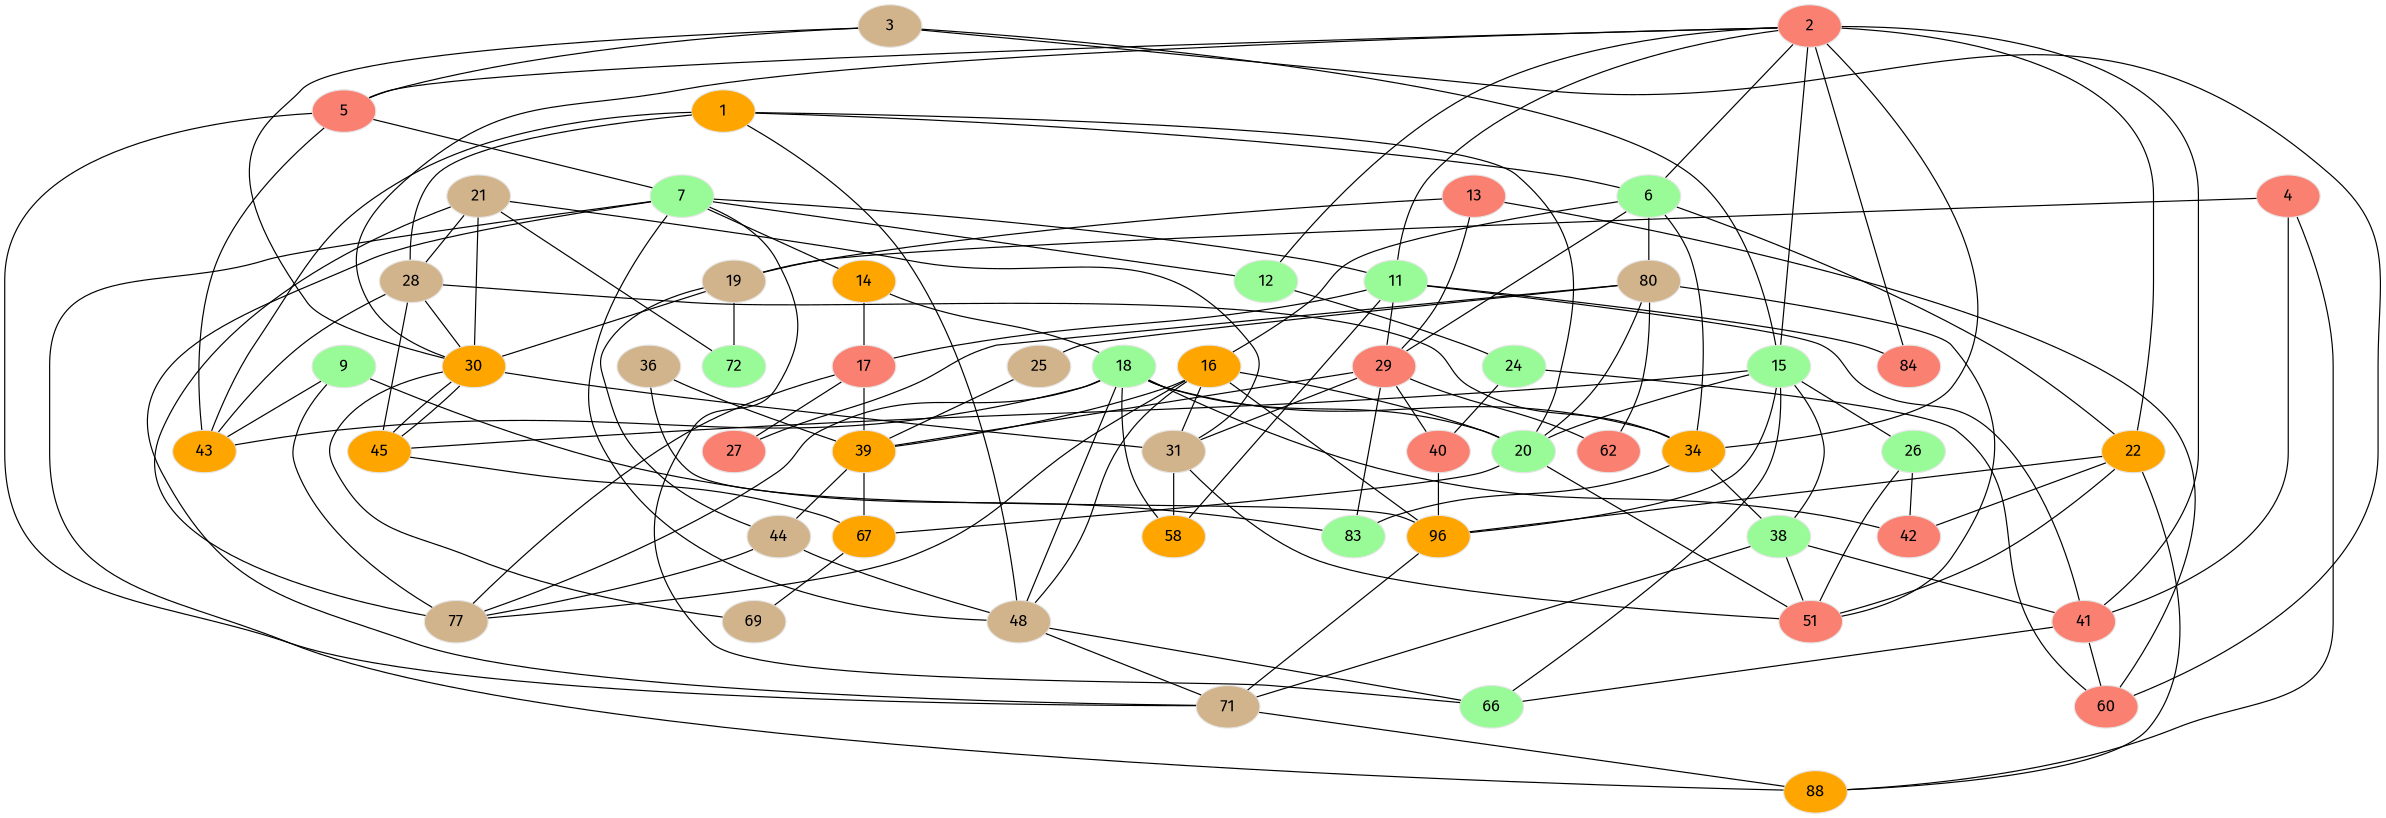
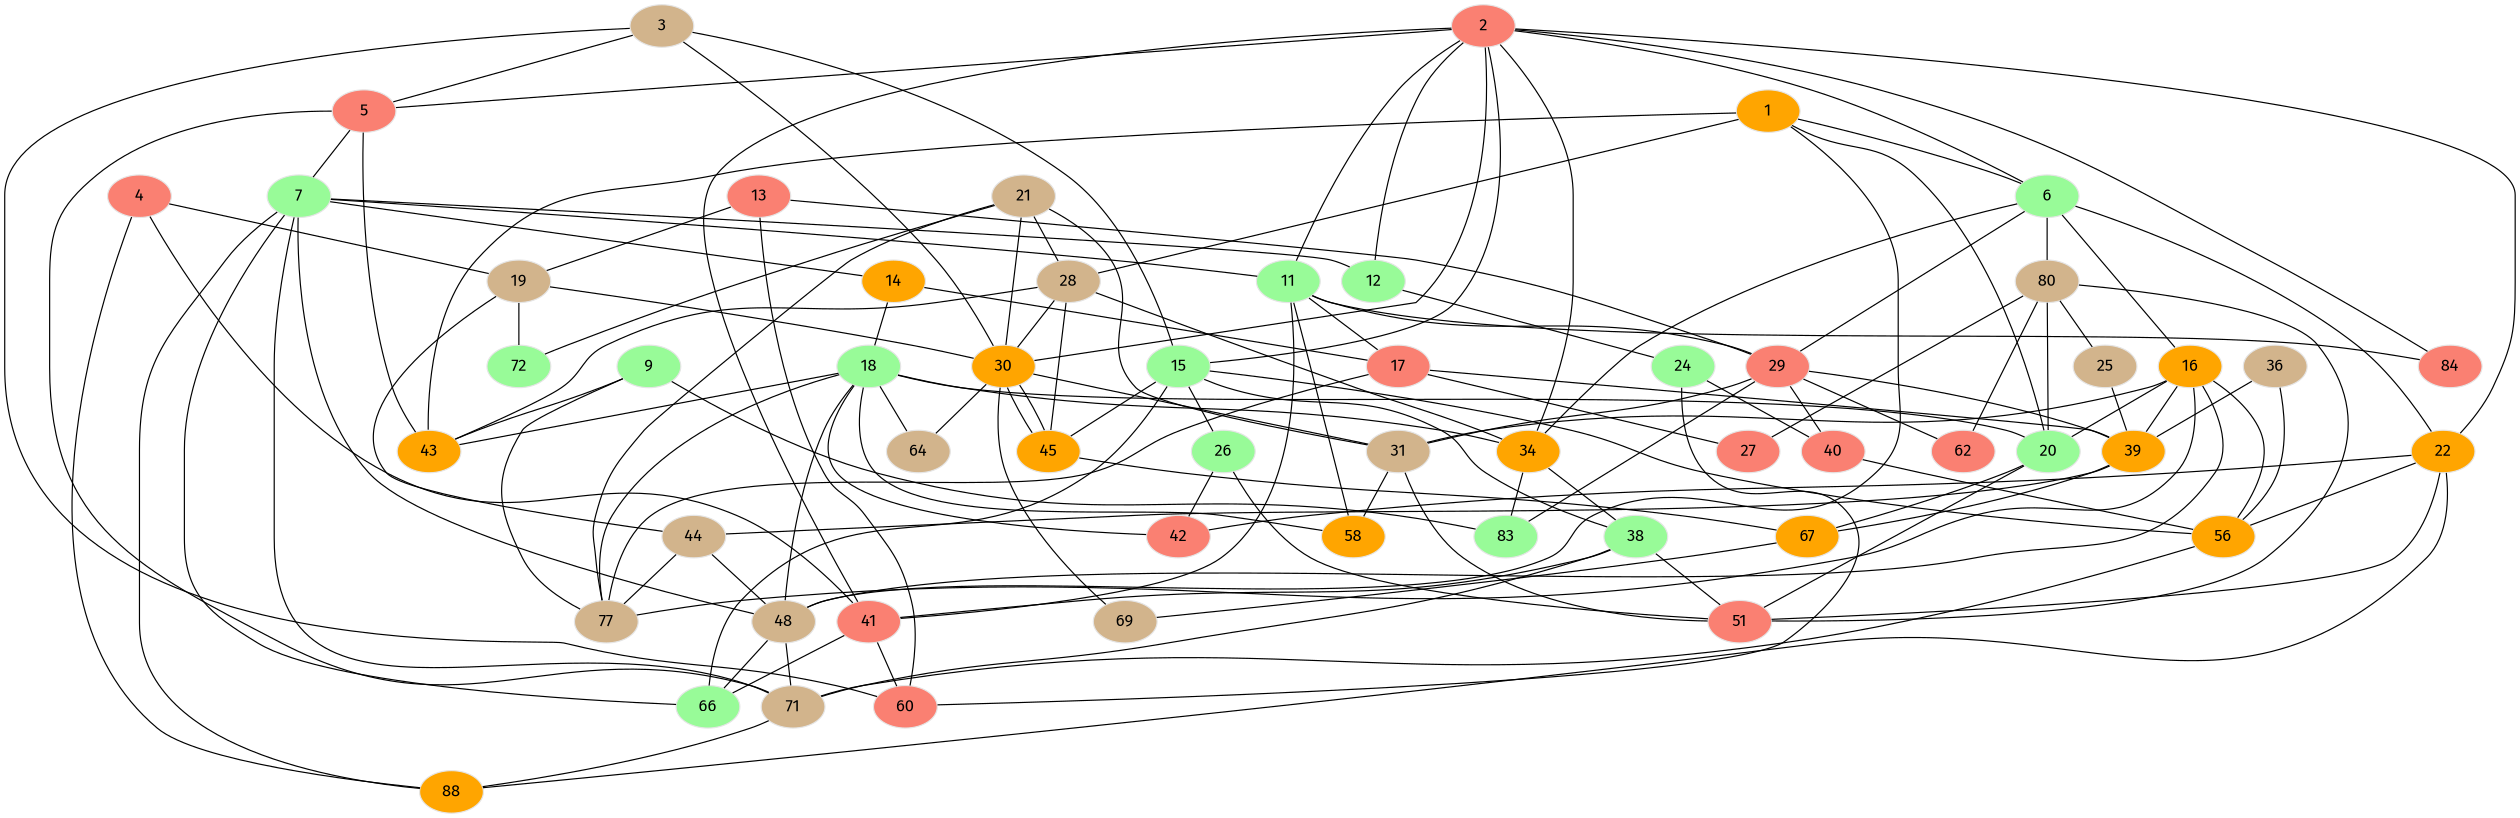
(1648, 403) -> none
none -> (918, 452)
(1438, 537) -> (2223, 537)
